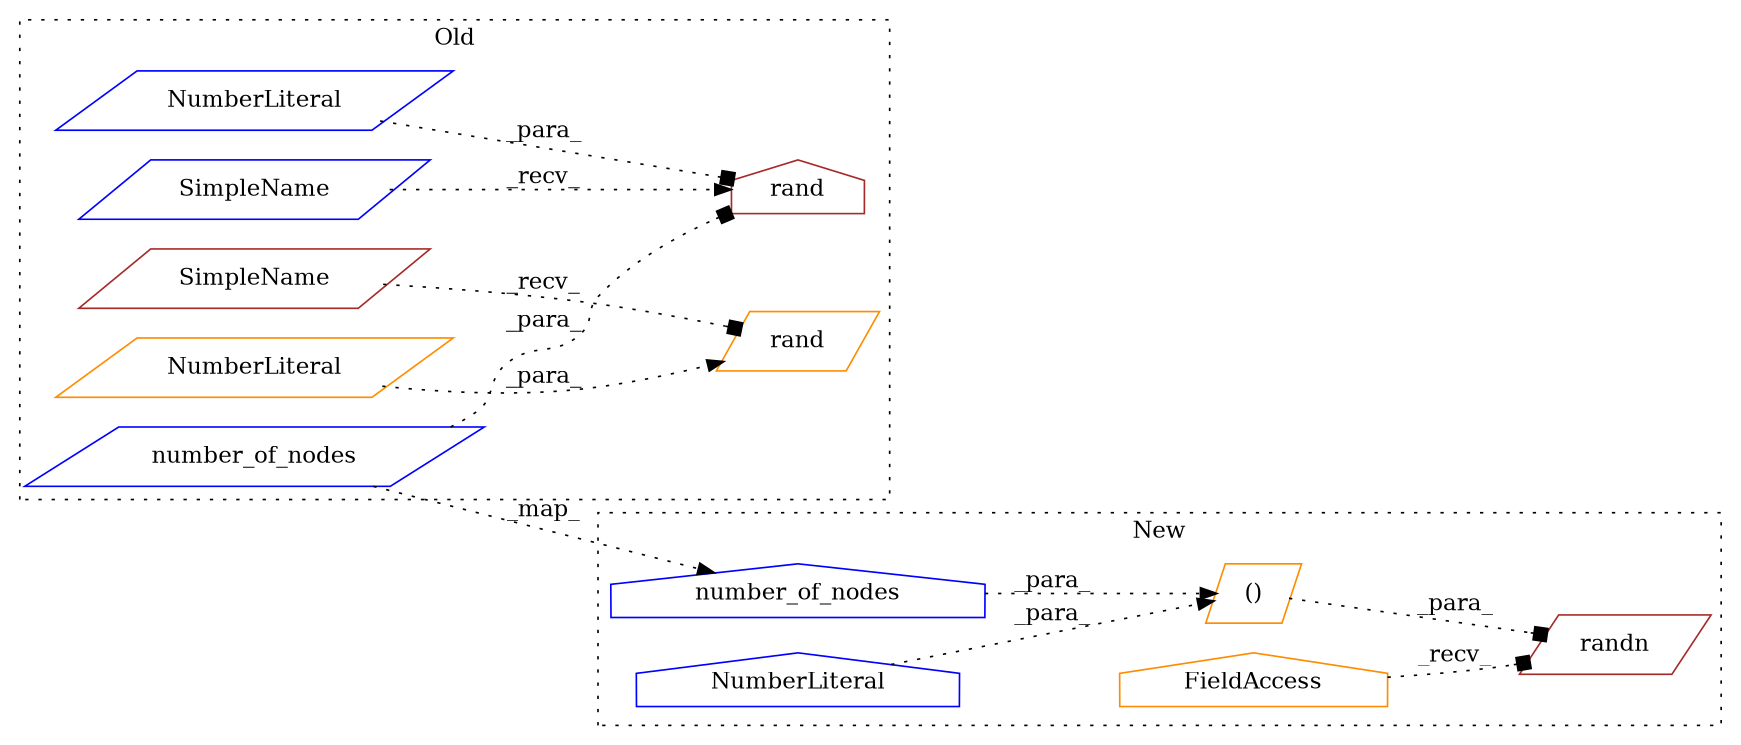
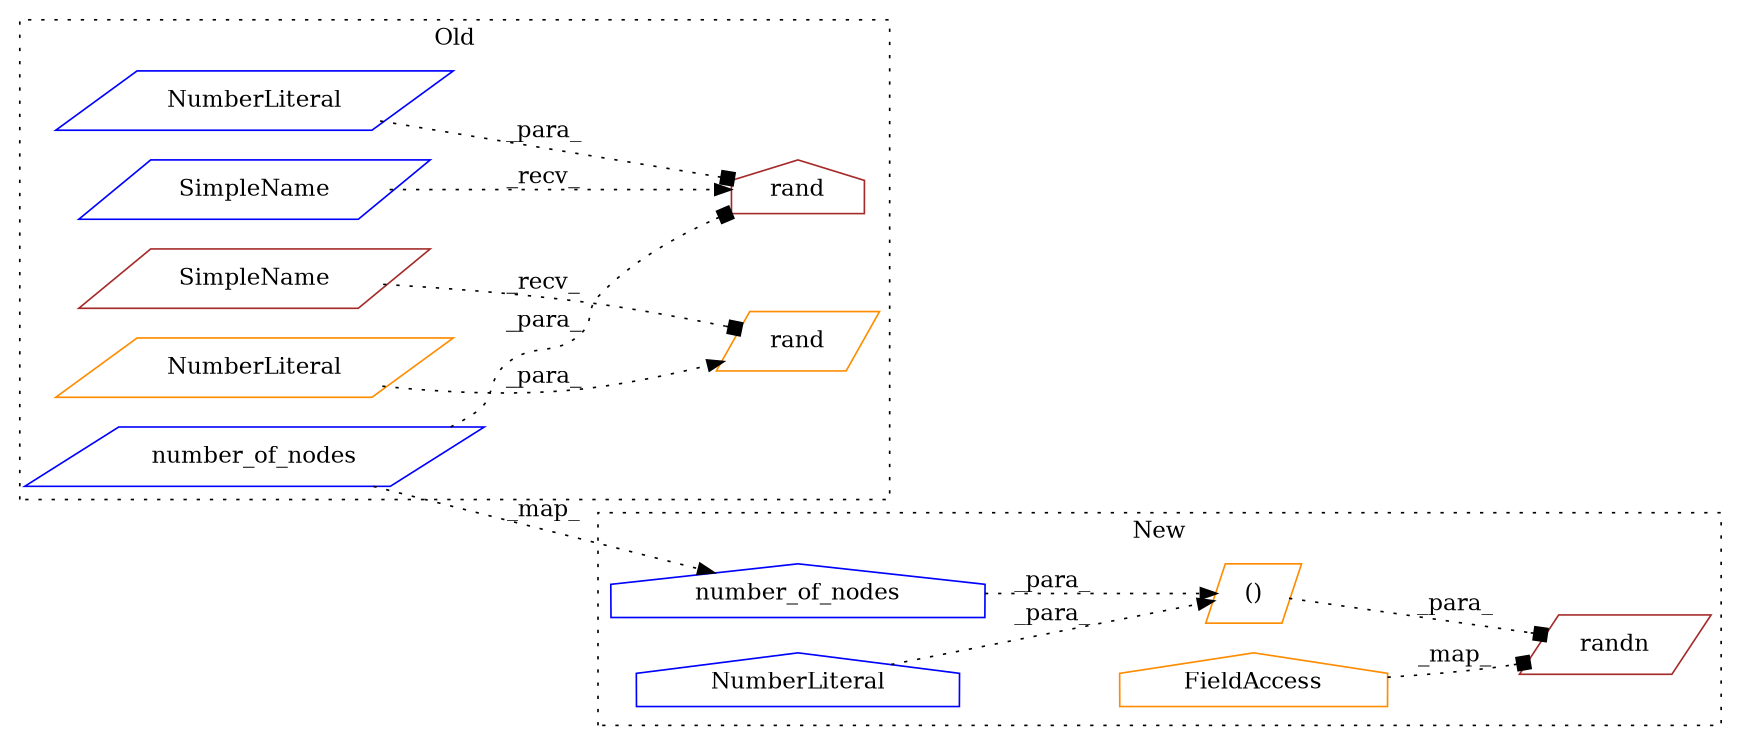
(1455, 655) -> (1455, 655)
